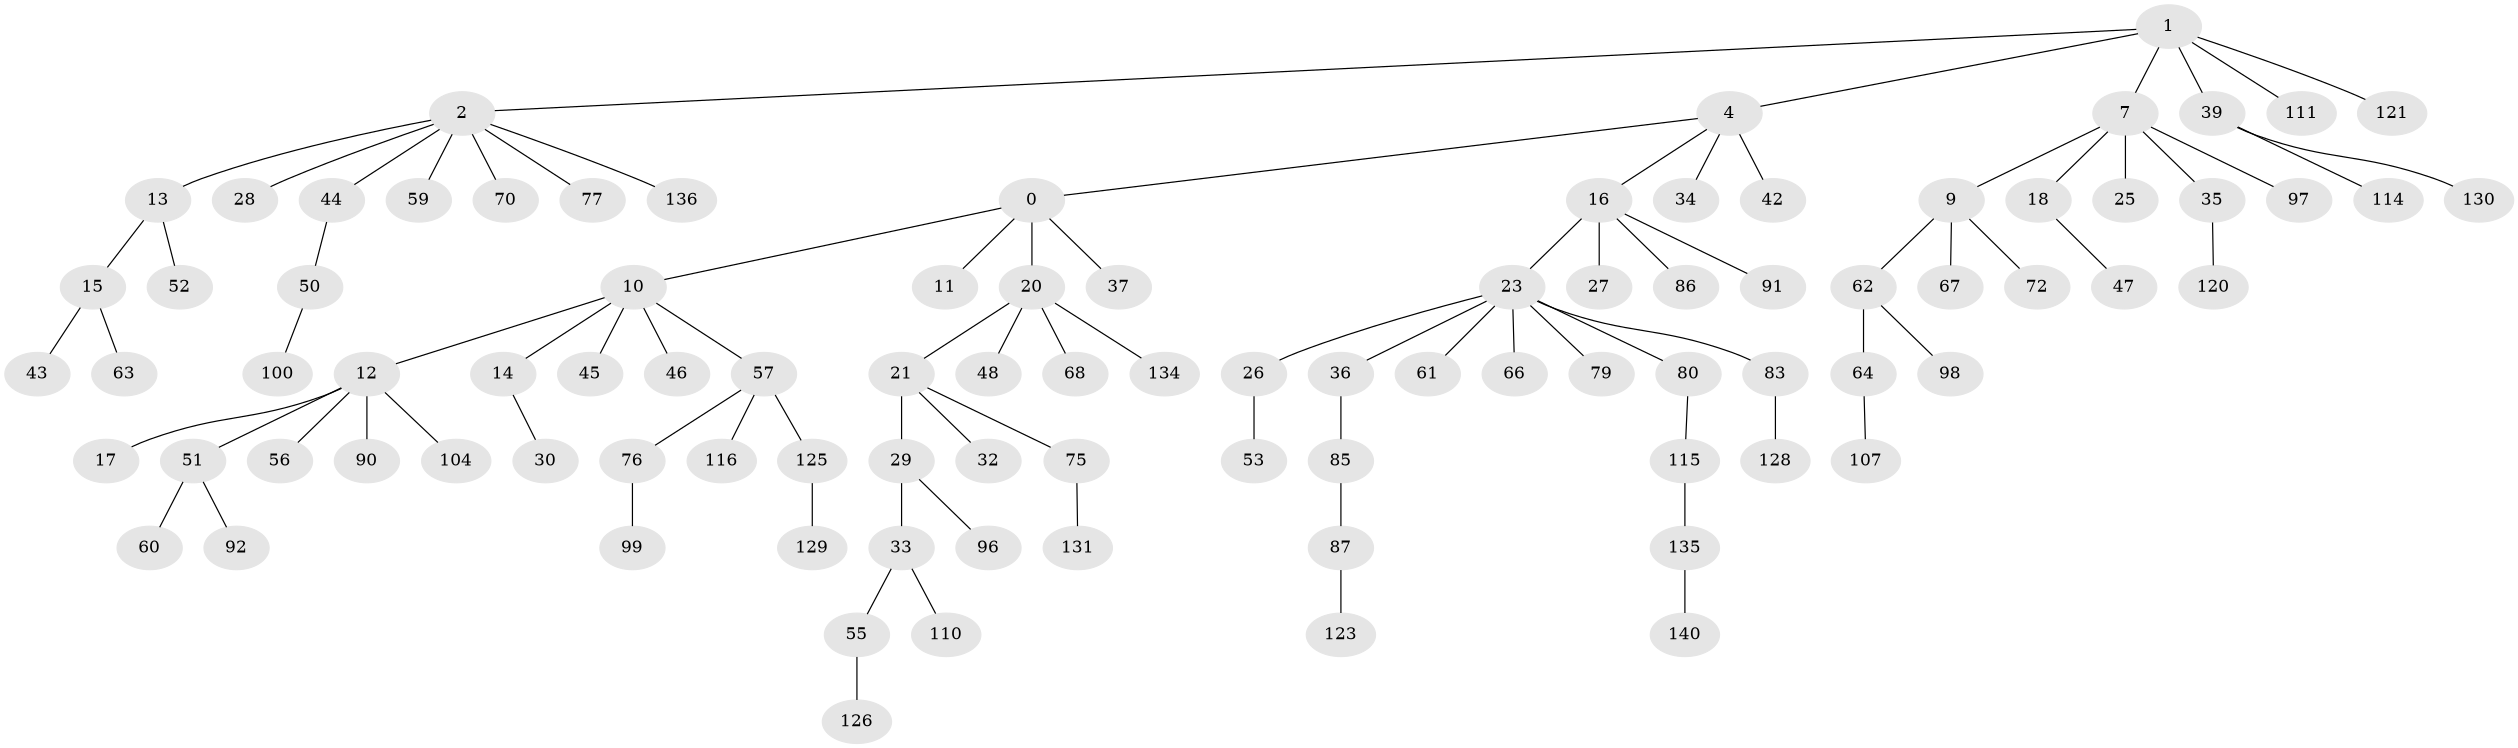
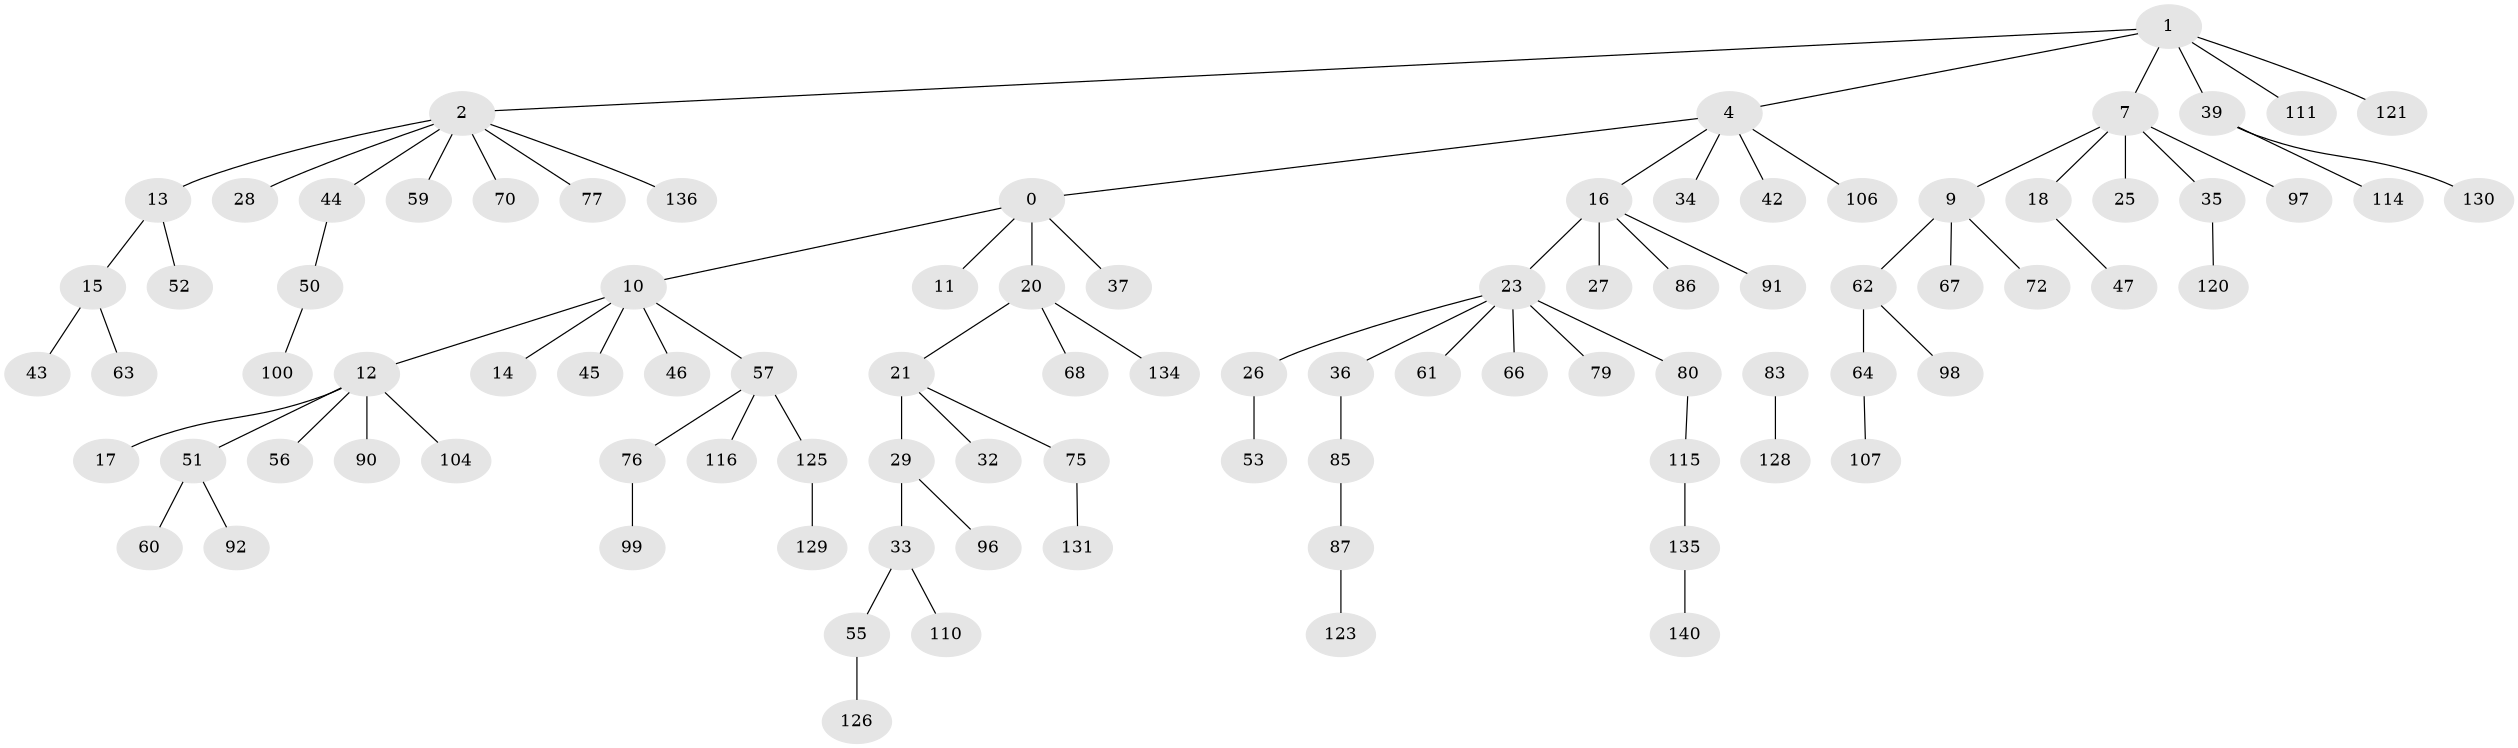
none -> (1862, 200)
(1644, 331) -> none
(988, 374) -> none
(546, 461) -> none
